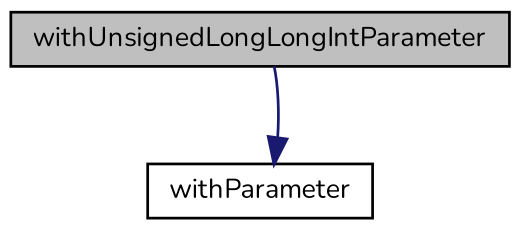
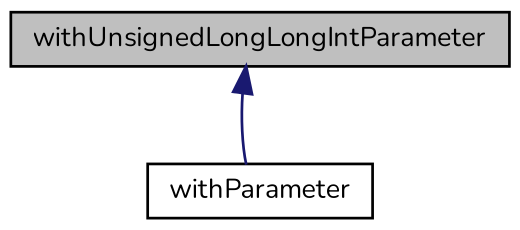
(278, 102) -> (242, 129)
